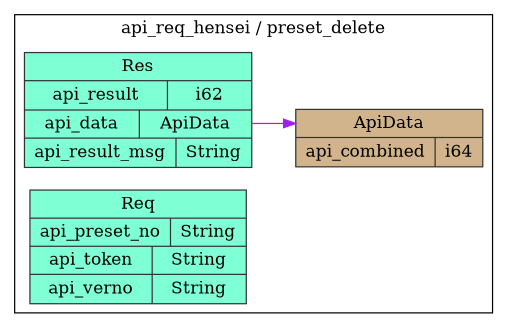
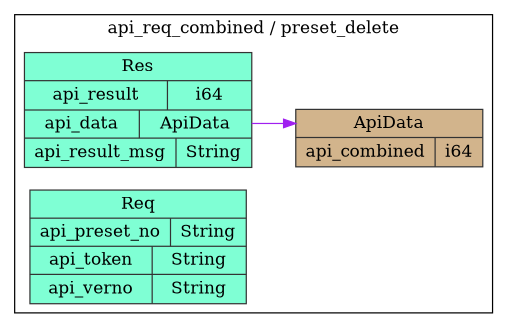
(254, 29) -> (254, 29)
(210, 95) -> (210, 95)
